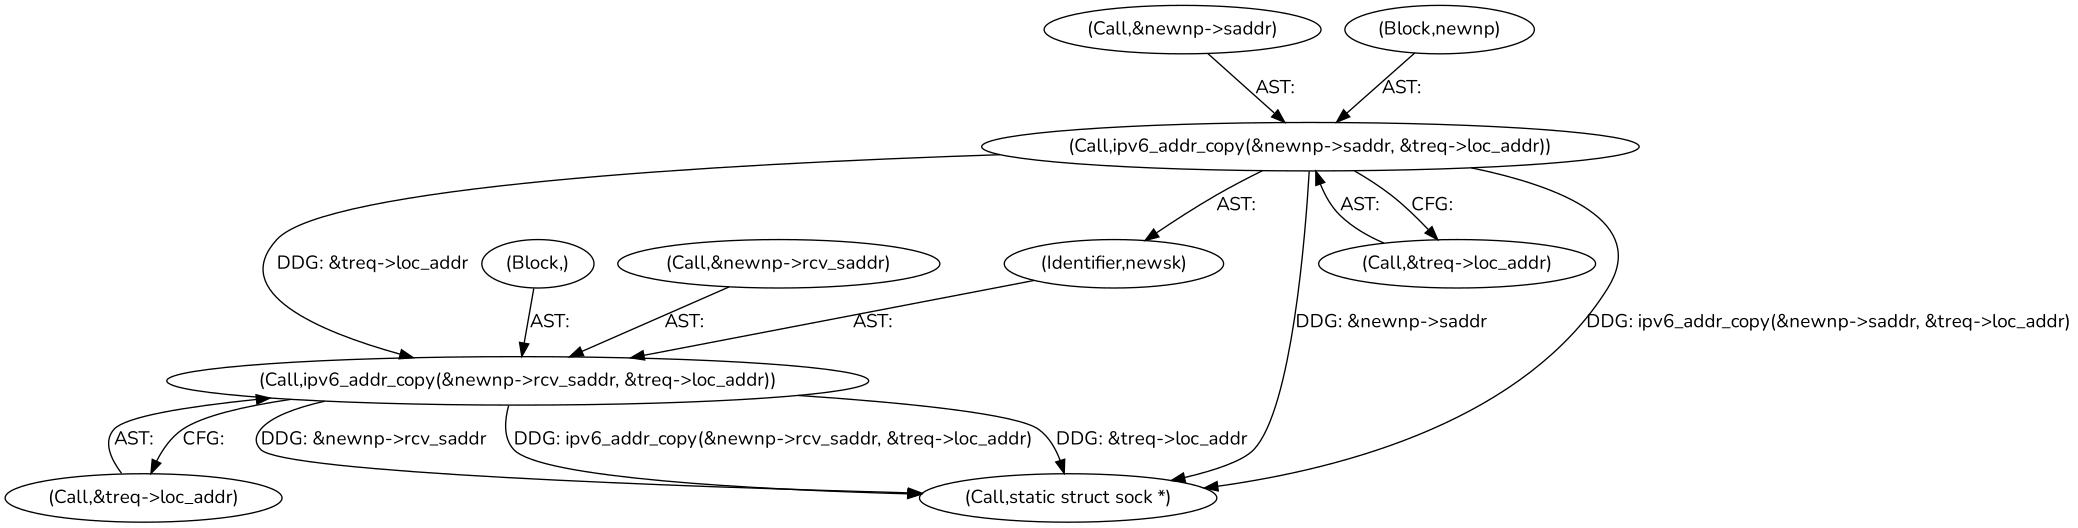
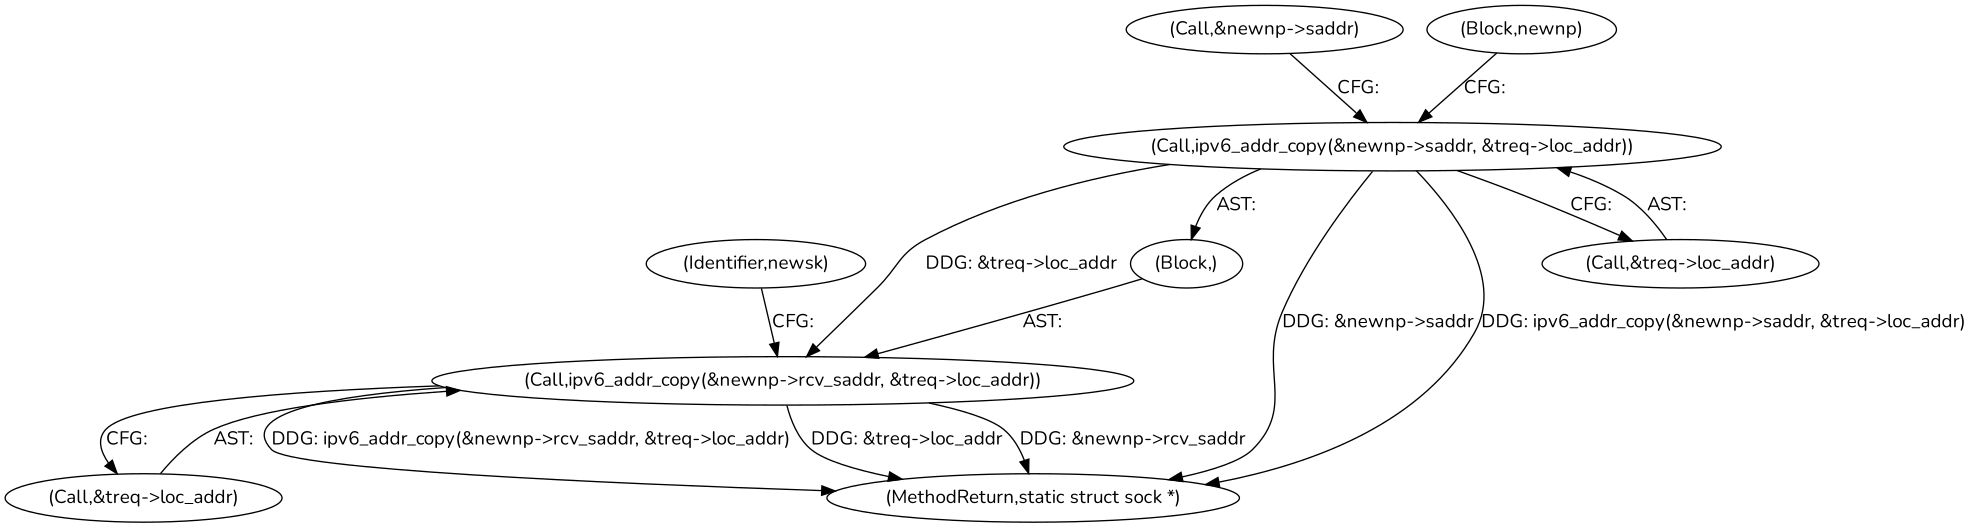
(1278, 88) -> (1361, 88)
(1405, 88) -> (1487, 88)
(1208, 200) -> (1222, 191)
(779, 264) -> none
(876, 322) -> (796, 322)
(1068, 498) -> (1033, 498)
